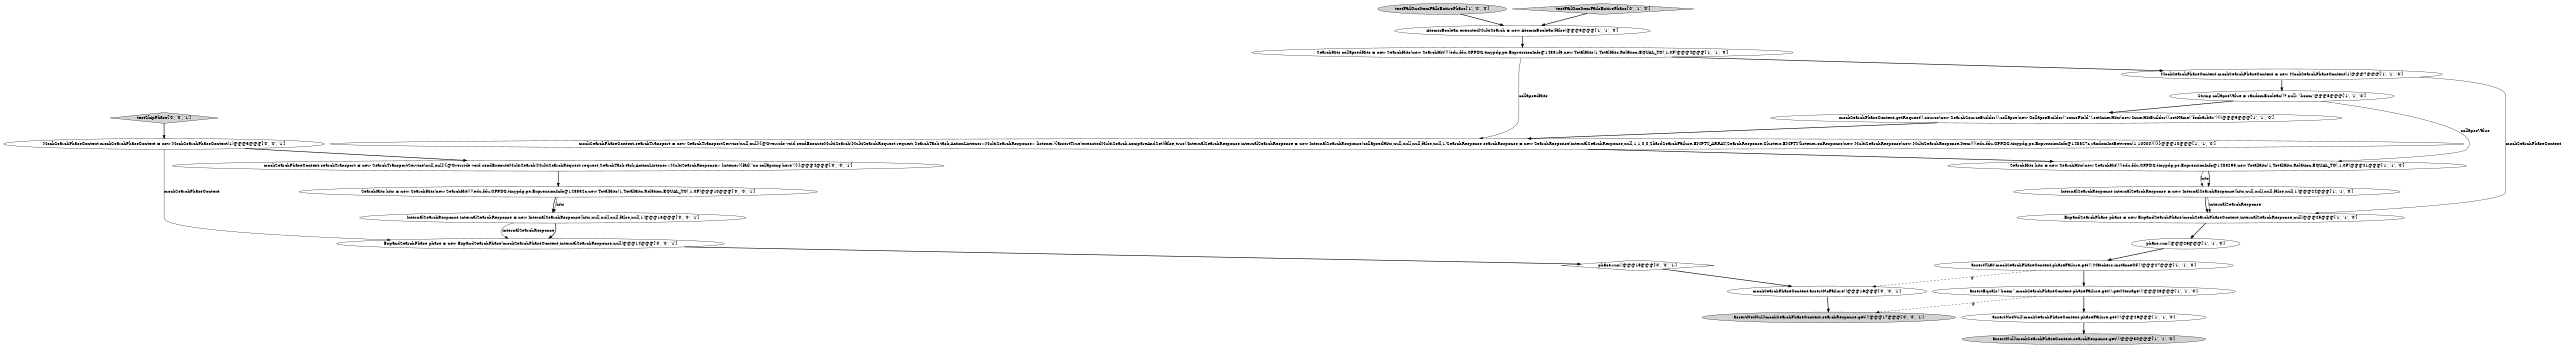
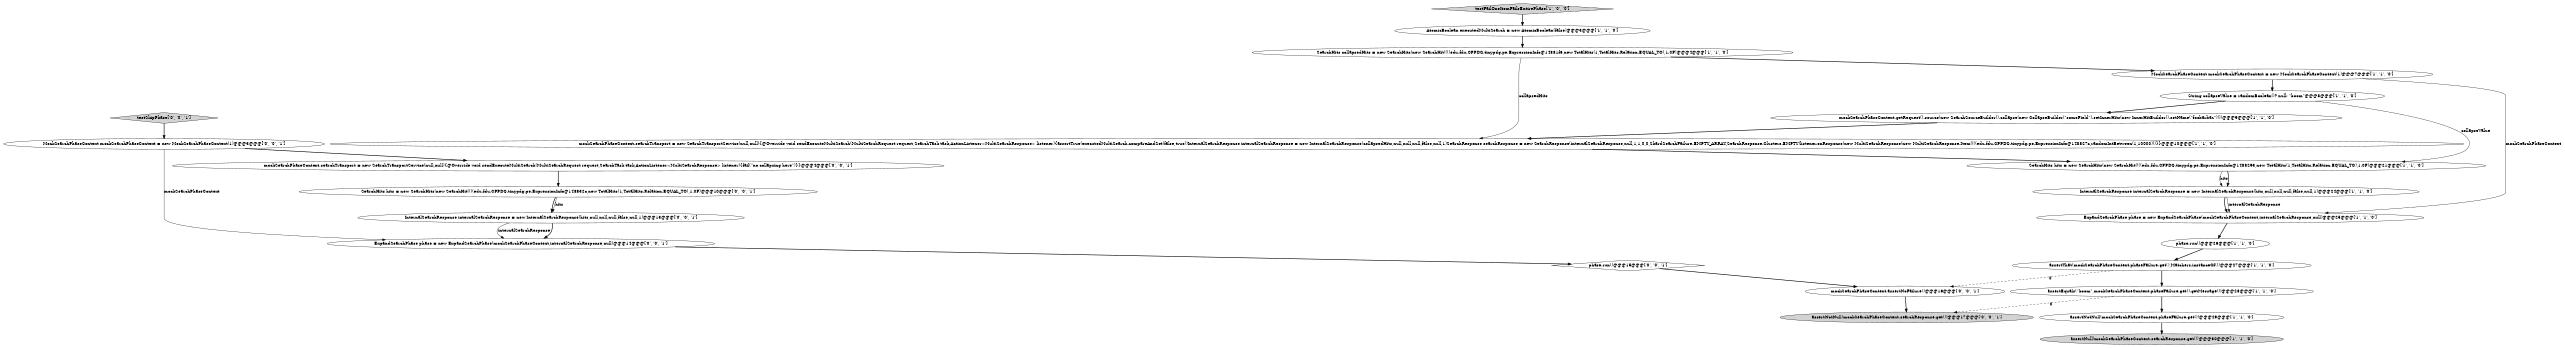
(1442, 9) -> (1522, 9)
(1603, 9) -> none
